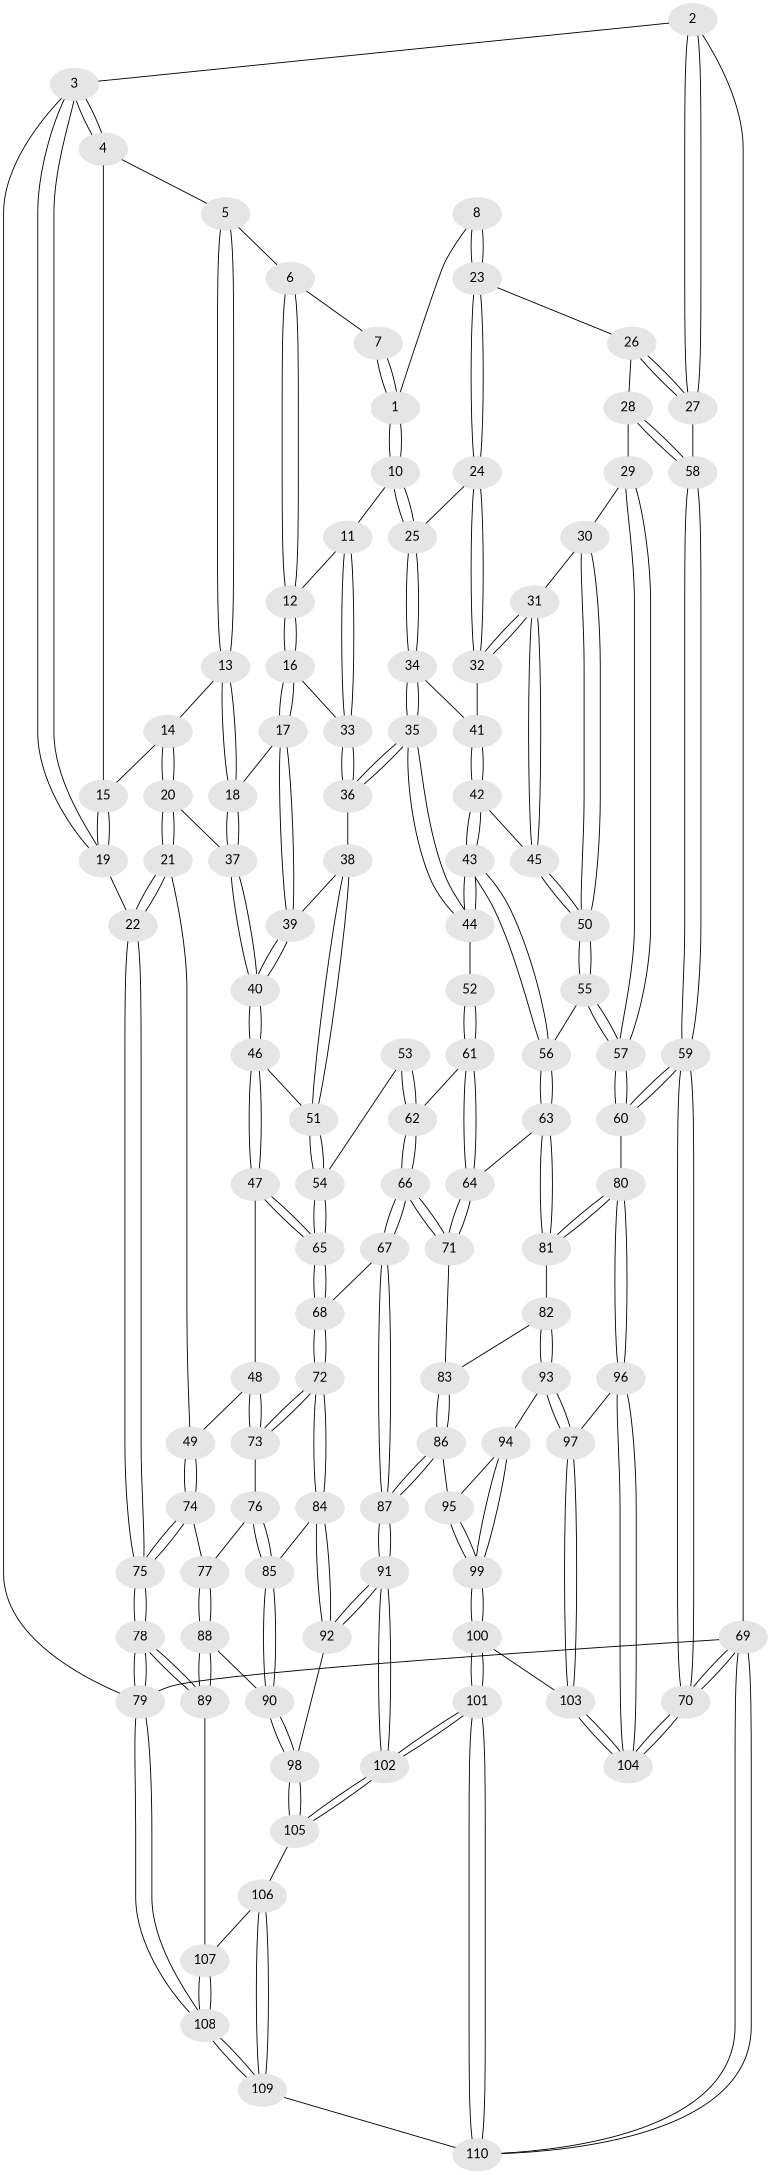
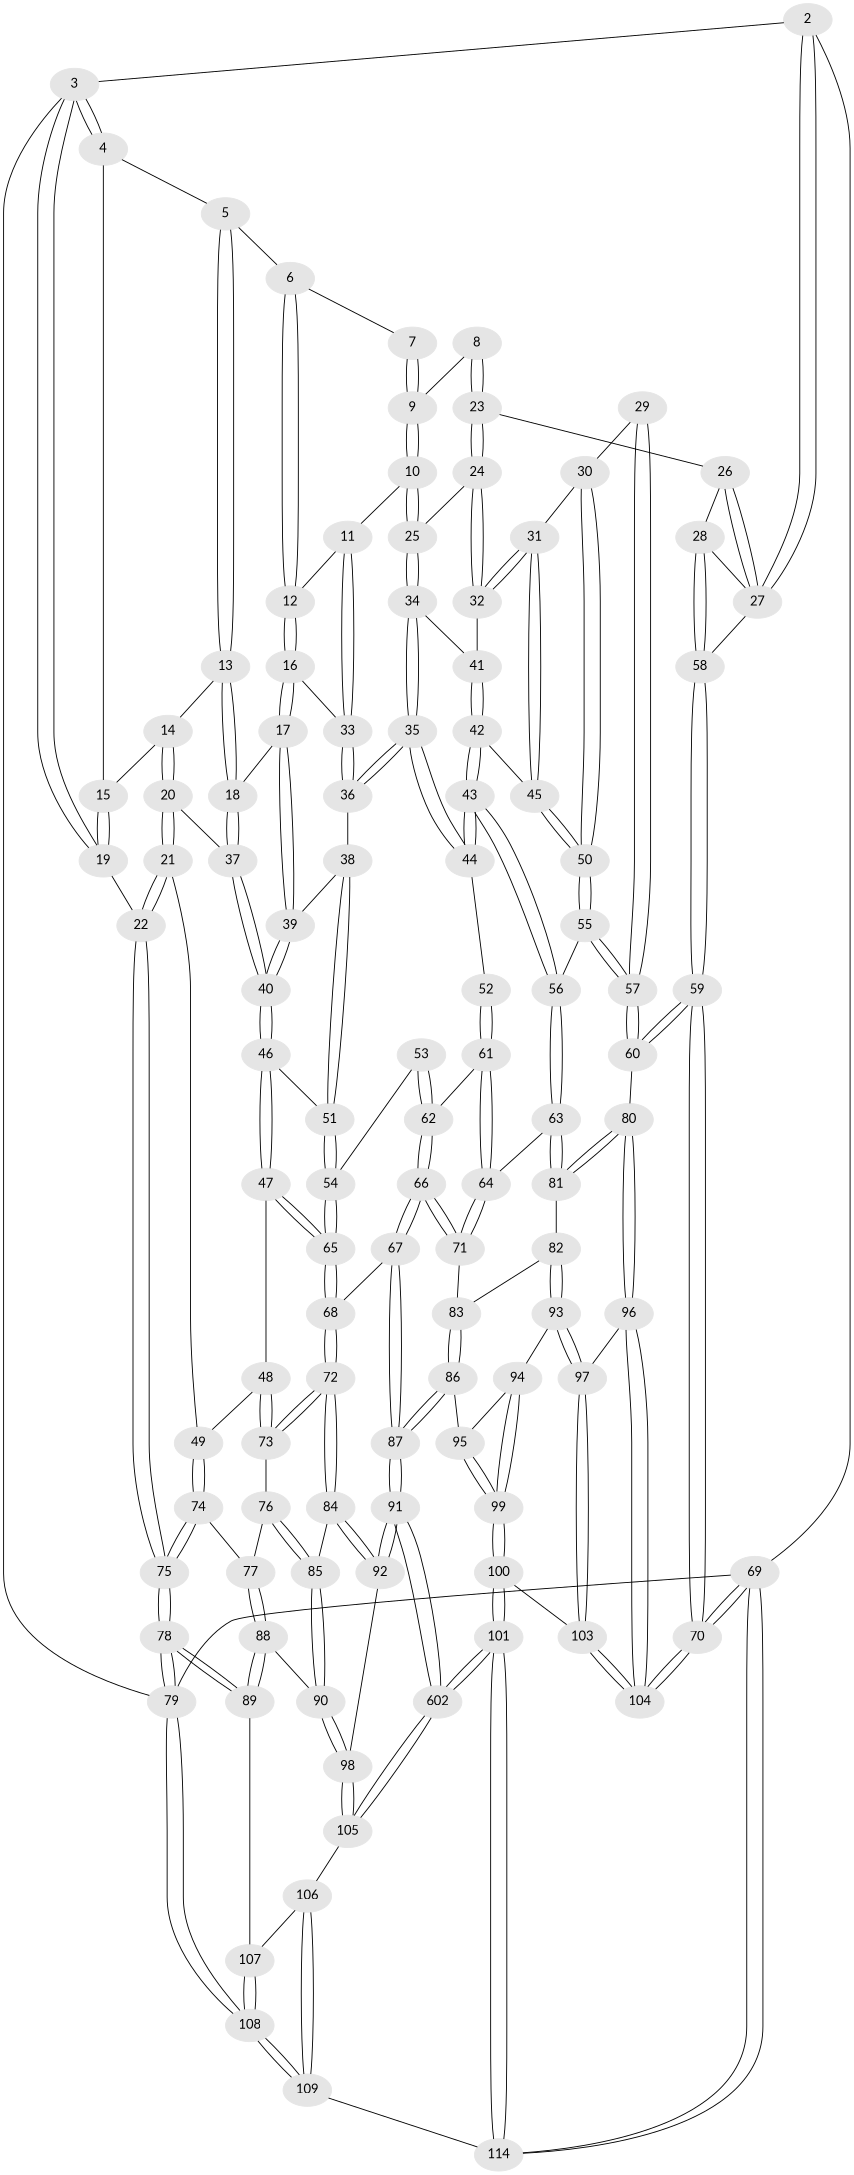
(395, 408) -> (412, 408)
(628, 440) -> (729, 570)
(385, 1767) -> (438, 1702)
(477, 2155) -> (499, 2155)
